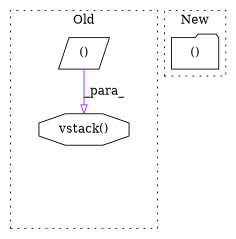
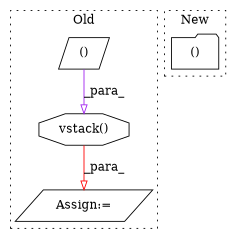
none -> (84, 206)
